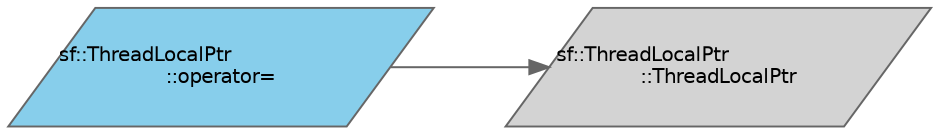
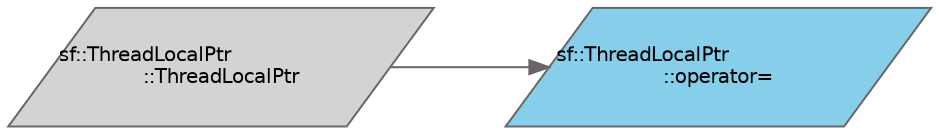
(460, 67) -> (460, 67)
